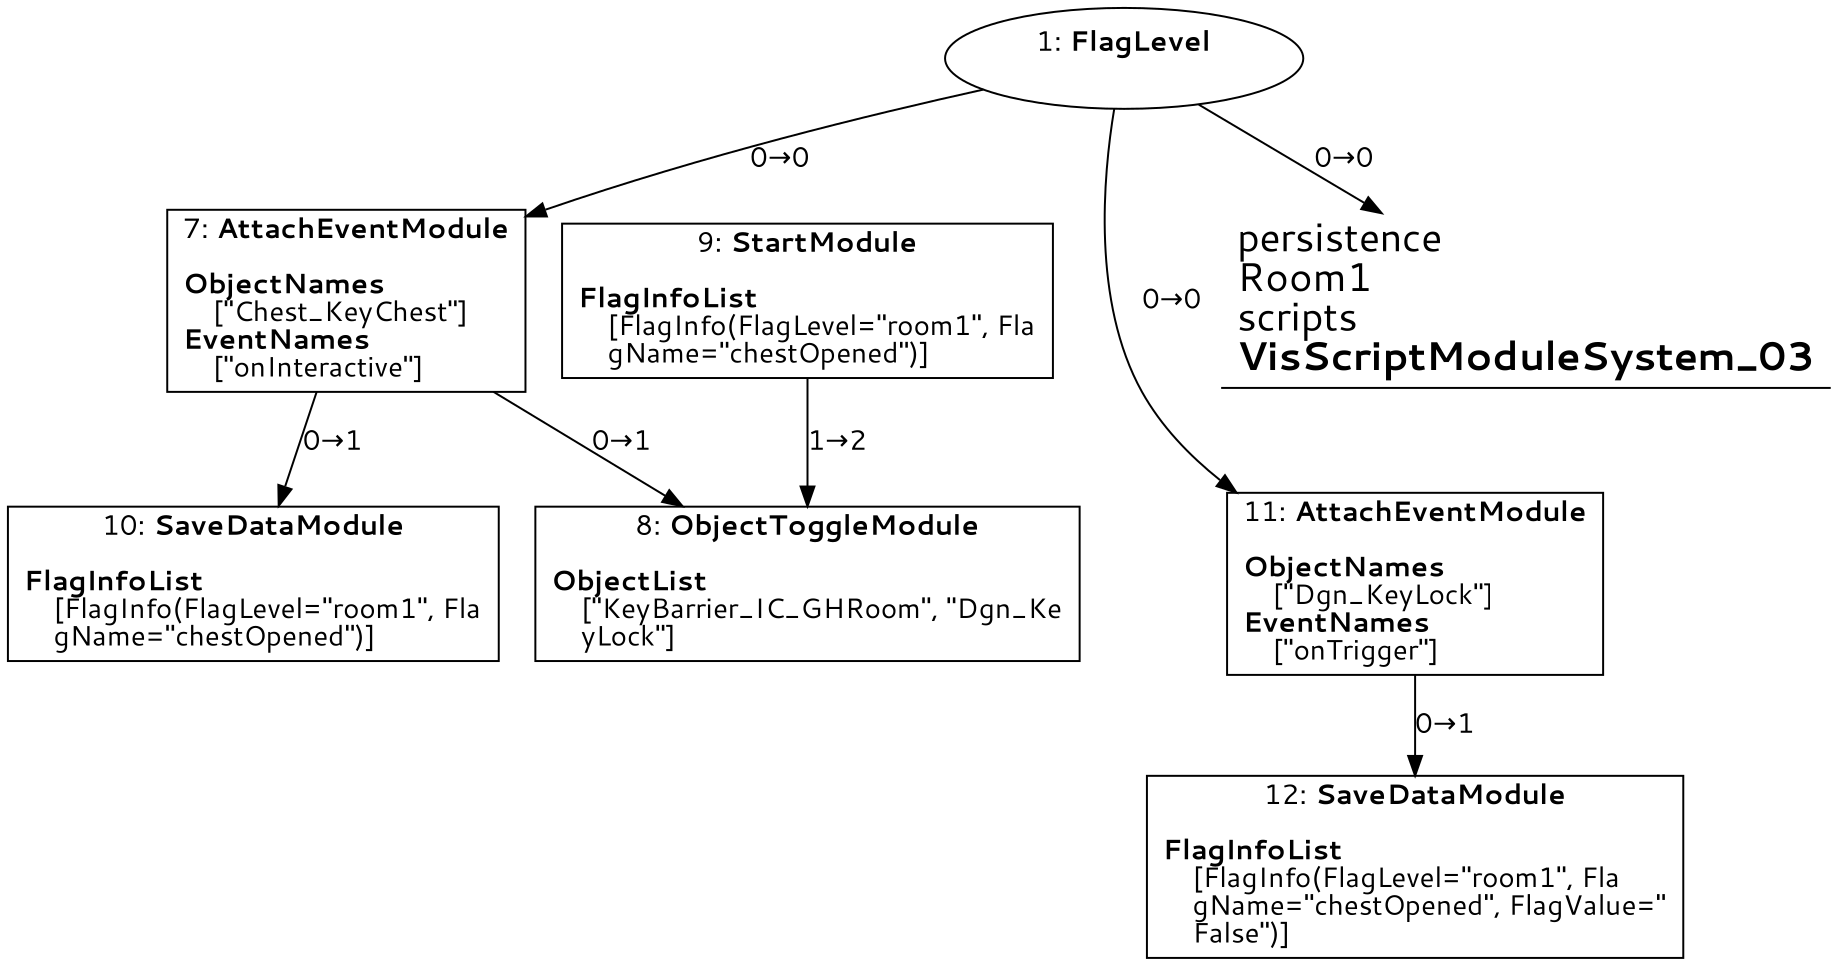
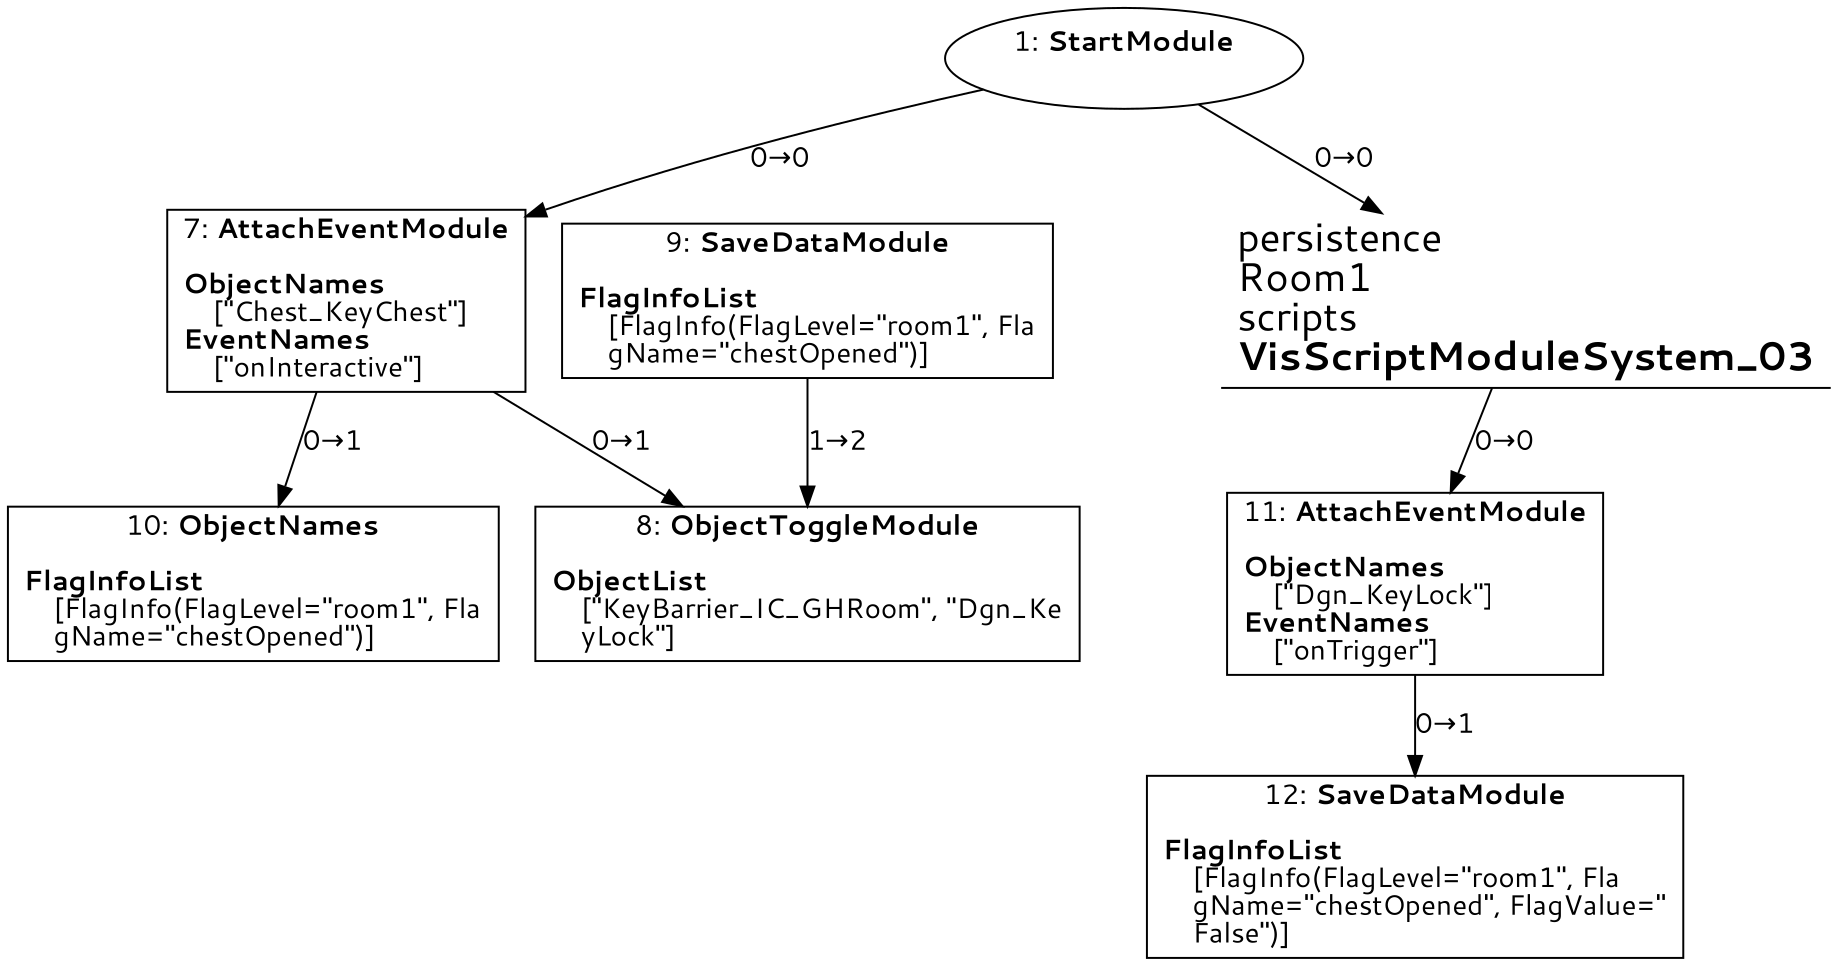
(1141, 43) -> (1141, 43)
(824, 243) -> (824, 243)
(1114, 312) -> (1475, 431)
(279, 526) -> (279, 526)
